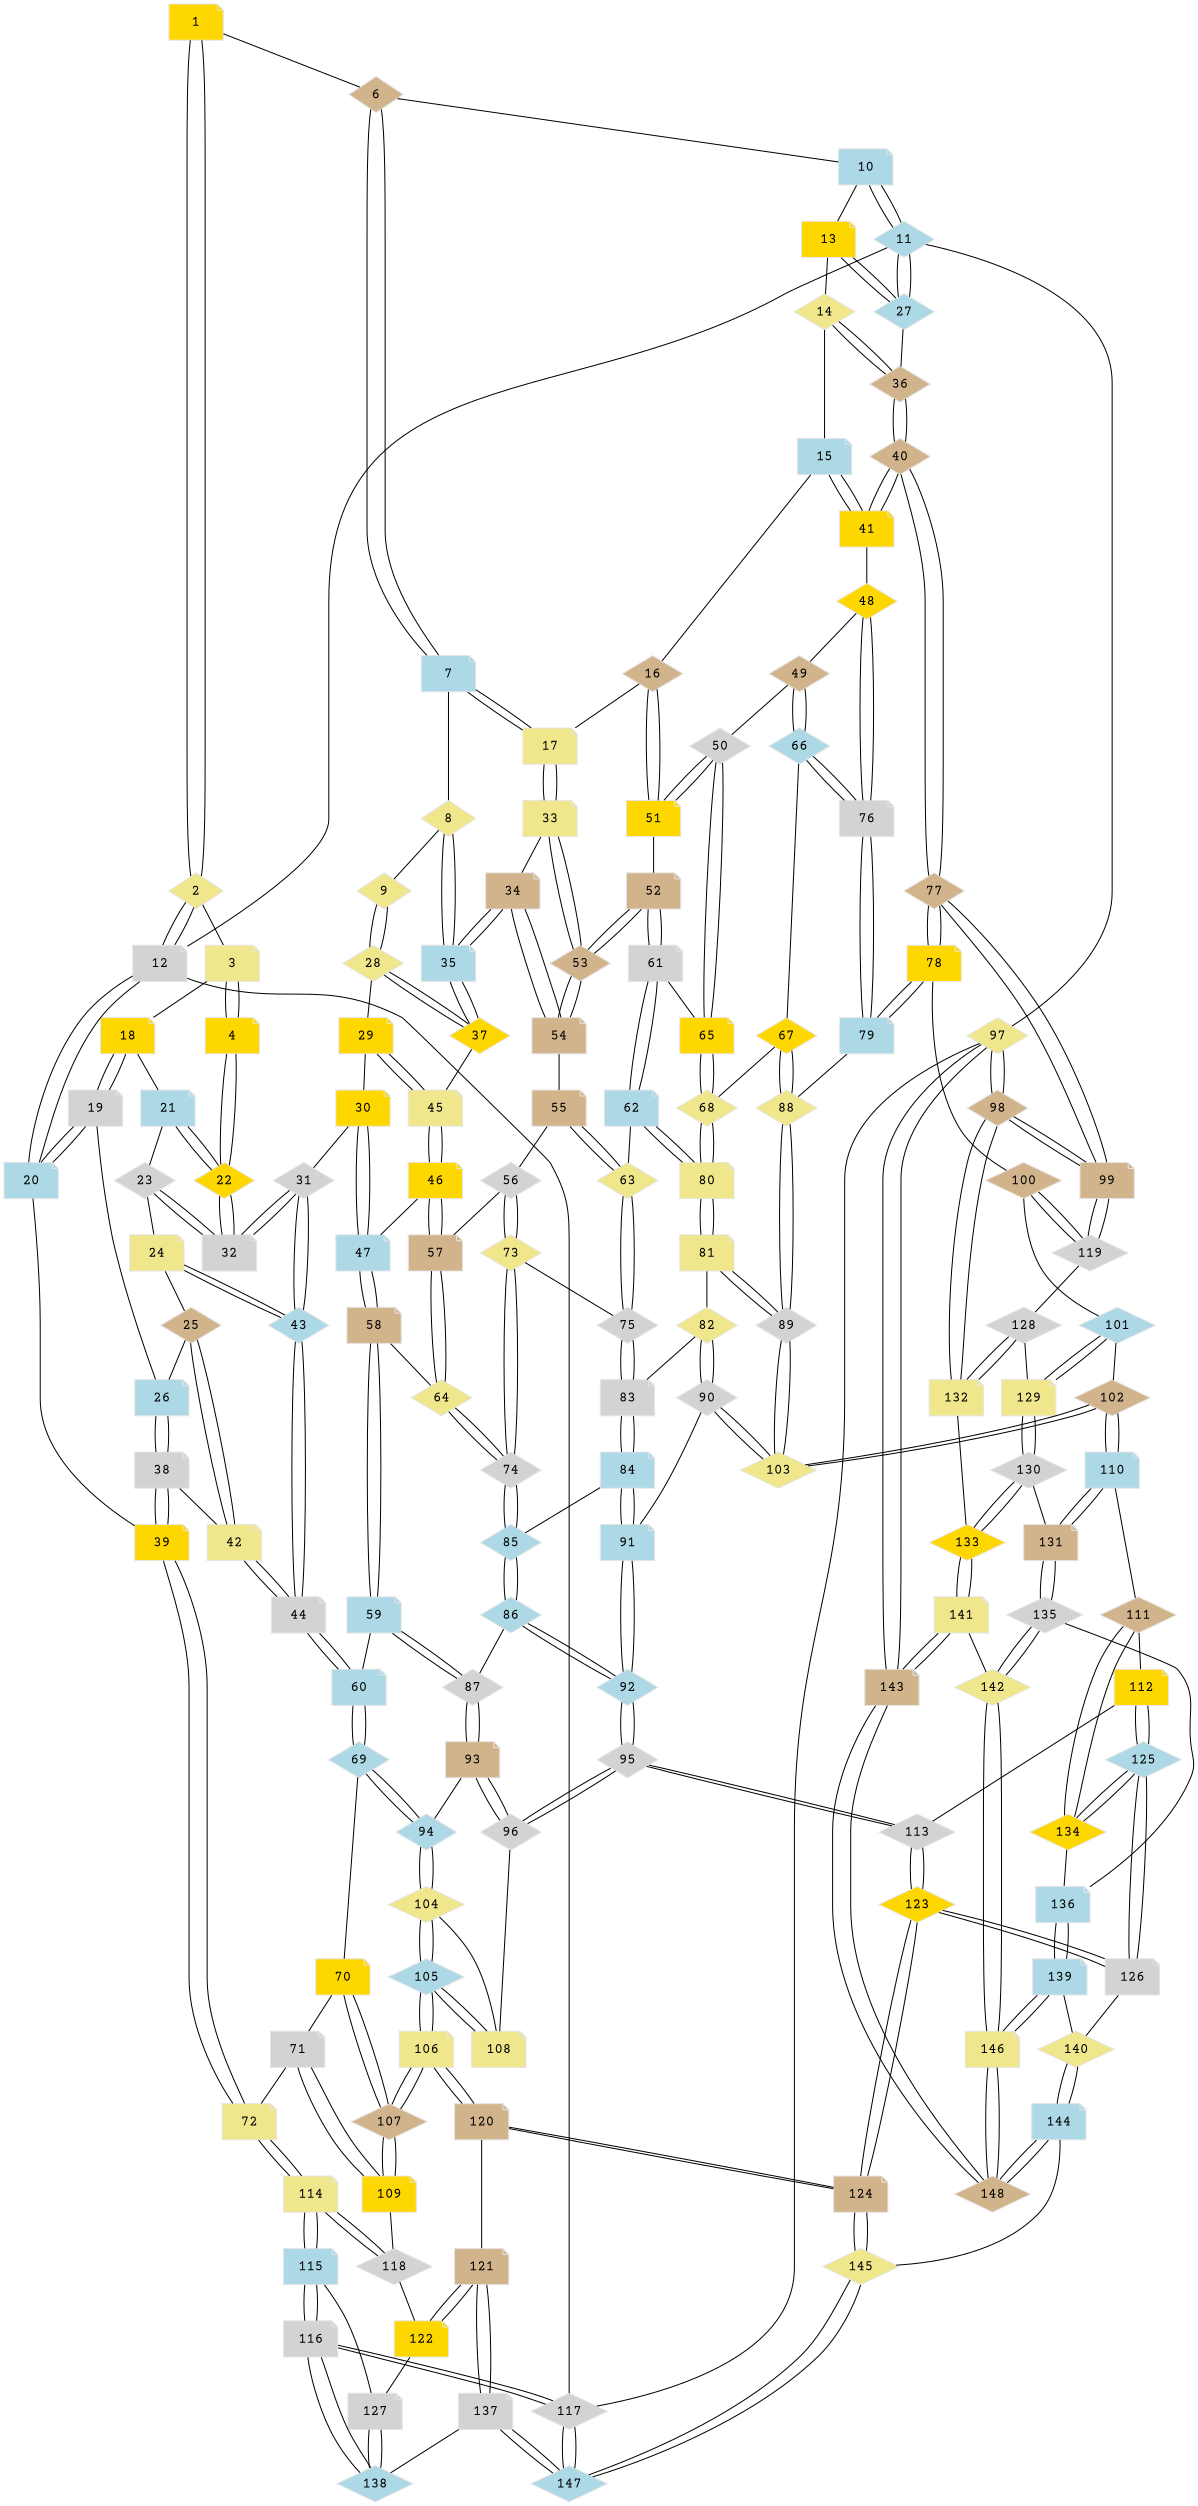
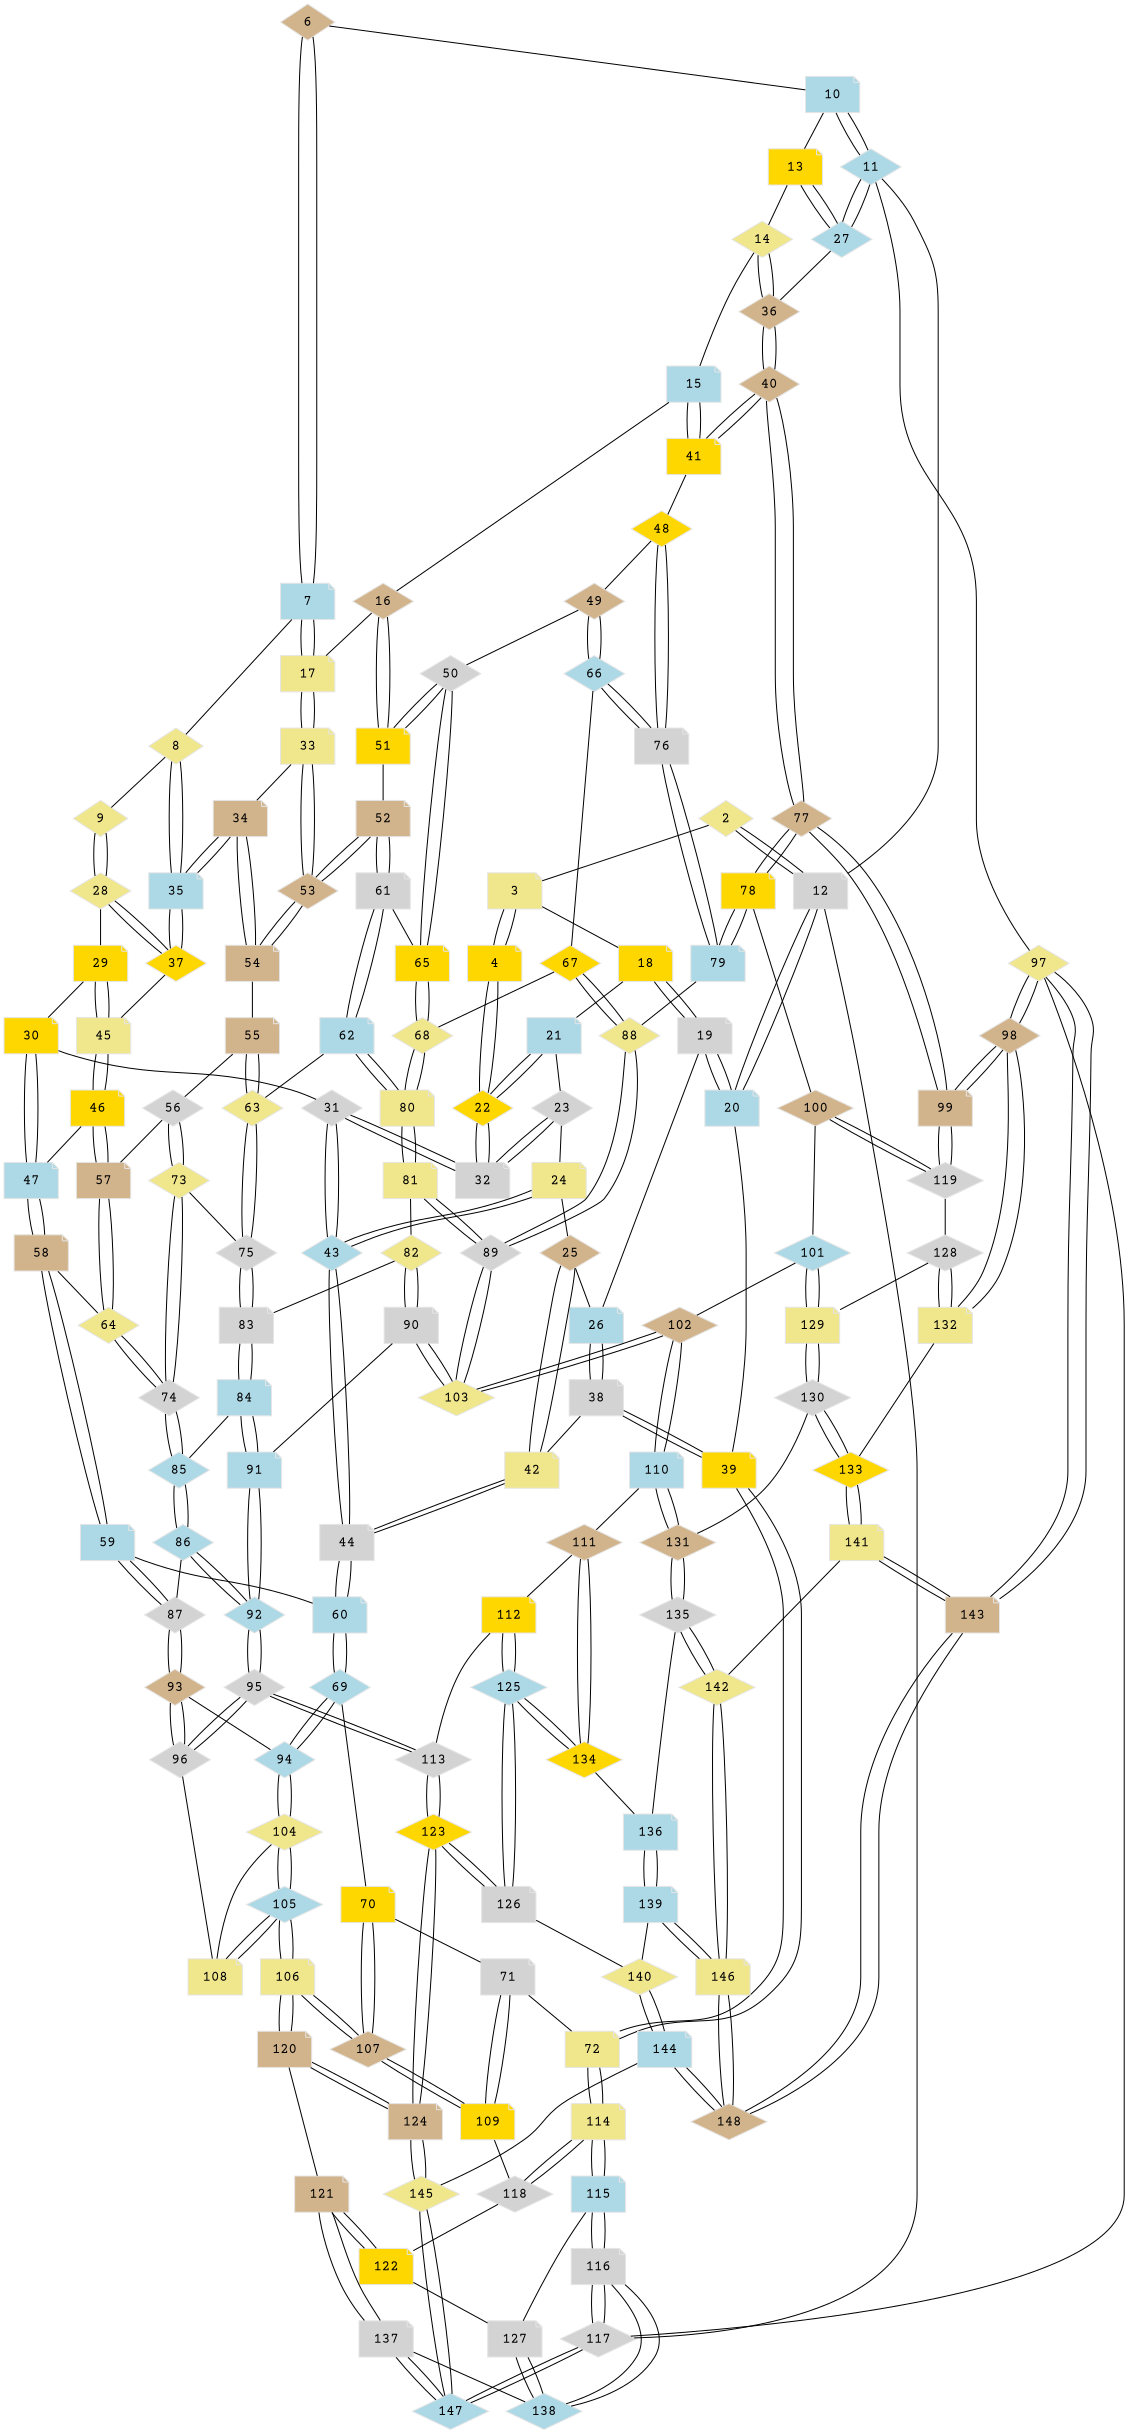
(196, 22) -> none
(707, 1398) -> (411, 1325)
(1051, 1543) -> (678, 1543)
(473, 1760) -> (175, 1687)
